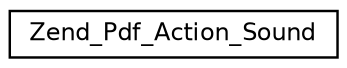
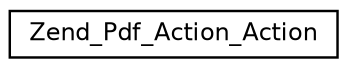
(174, 34) -> (174, 34)
